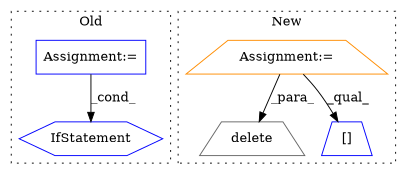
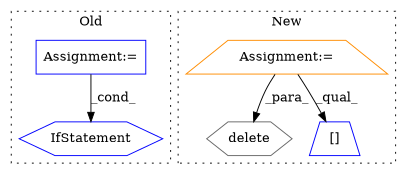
(252, 139) -> (249, 139)
